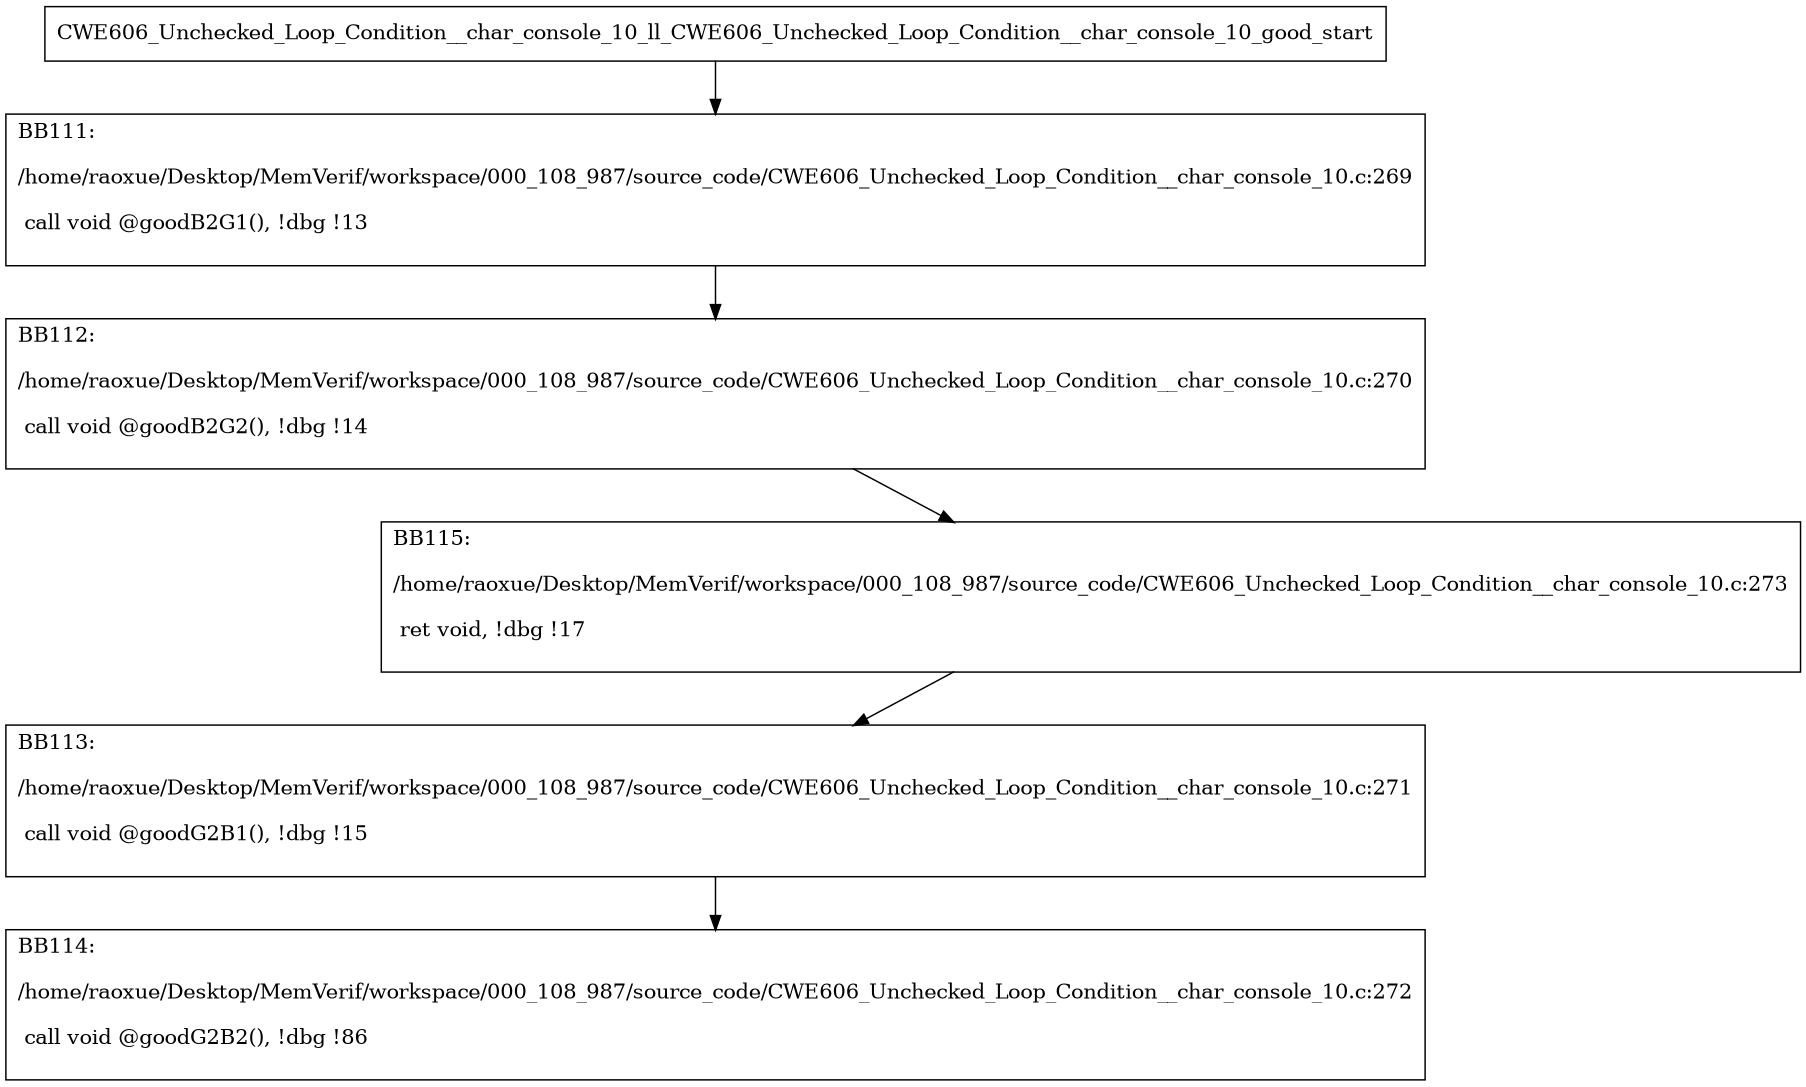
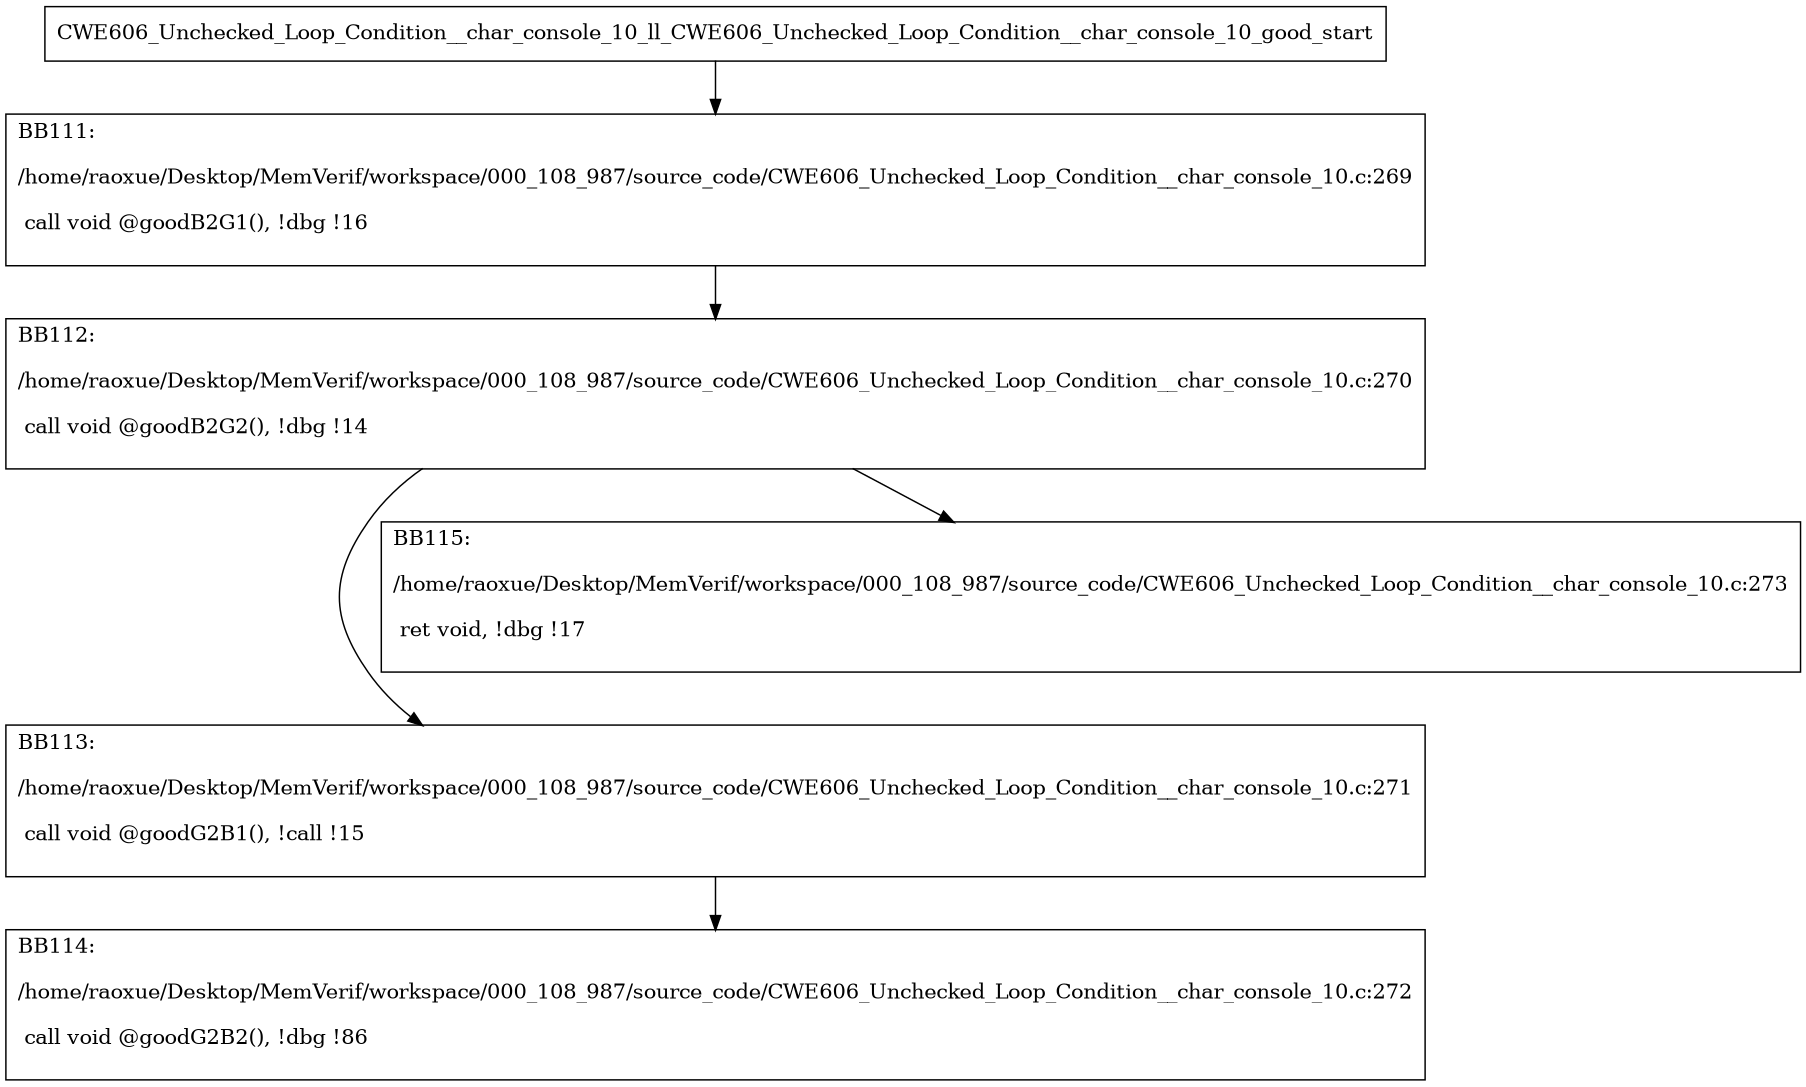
(193, 223) -> (193, 223)
(910, 695) -> (340, 590)
(193, 834) -> (191, 834)
